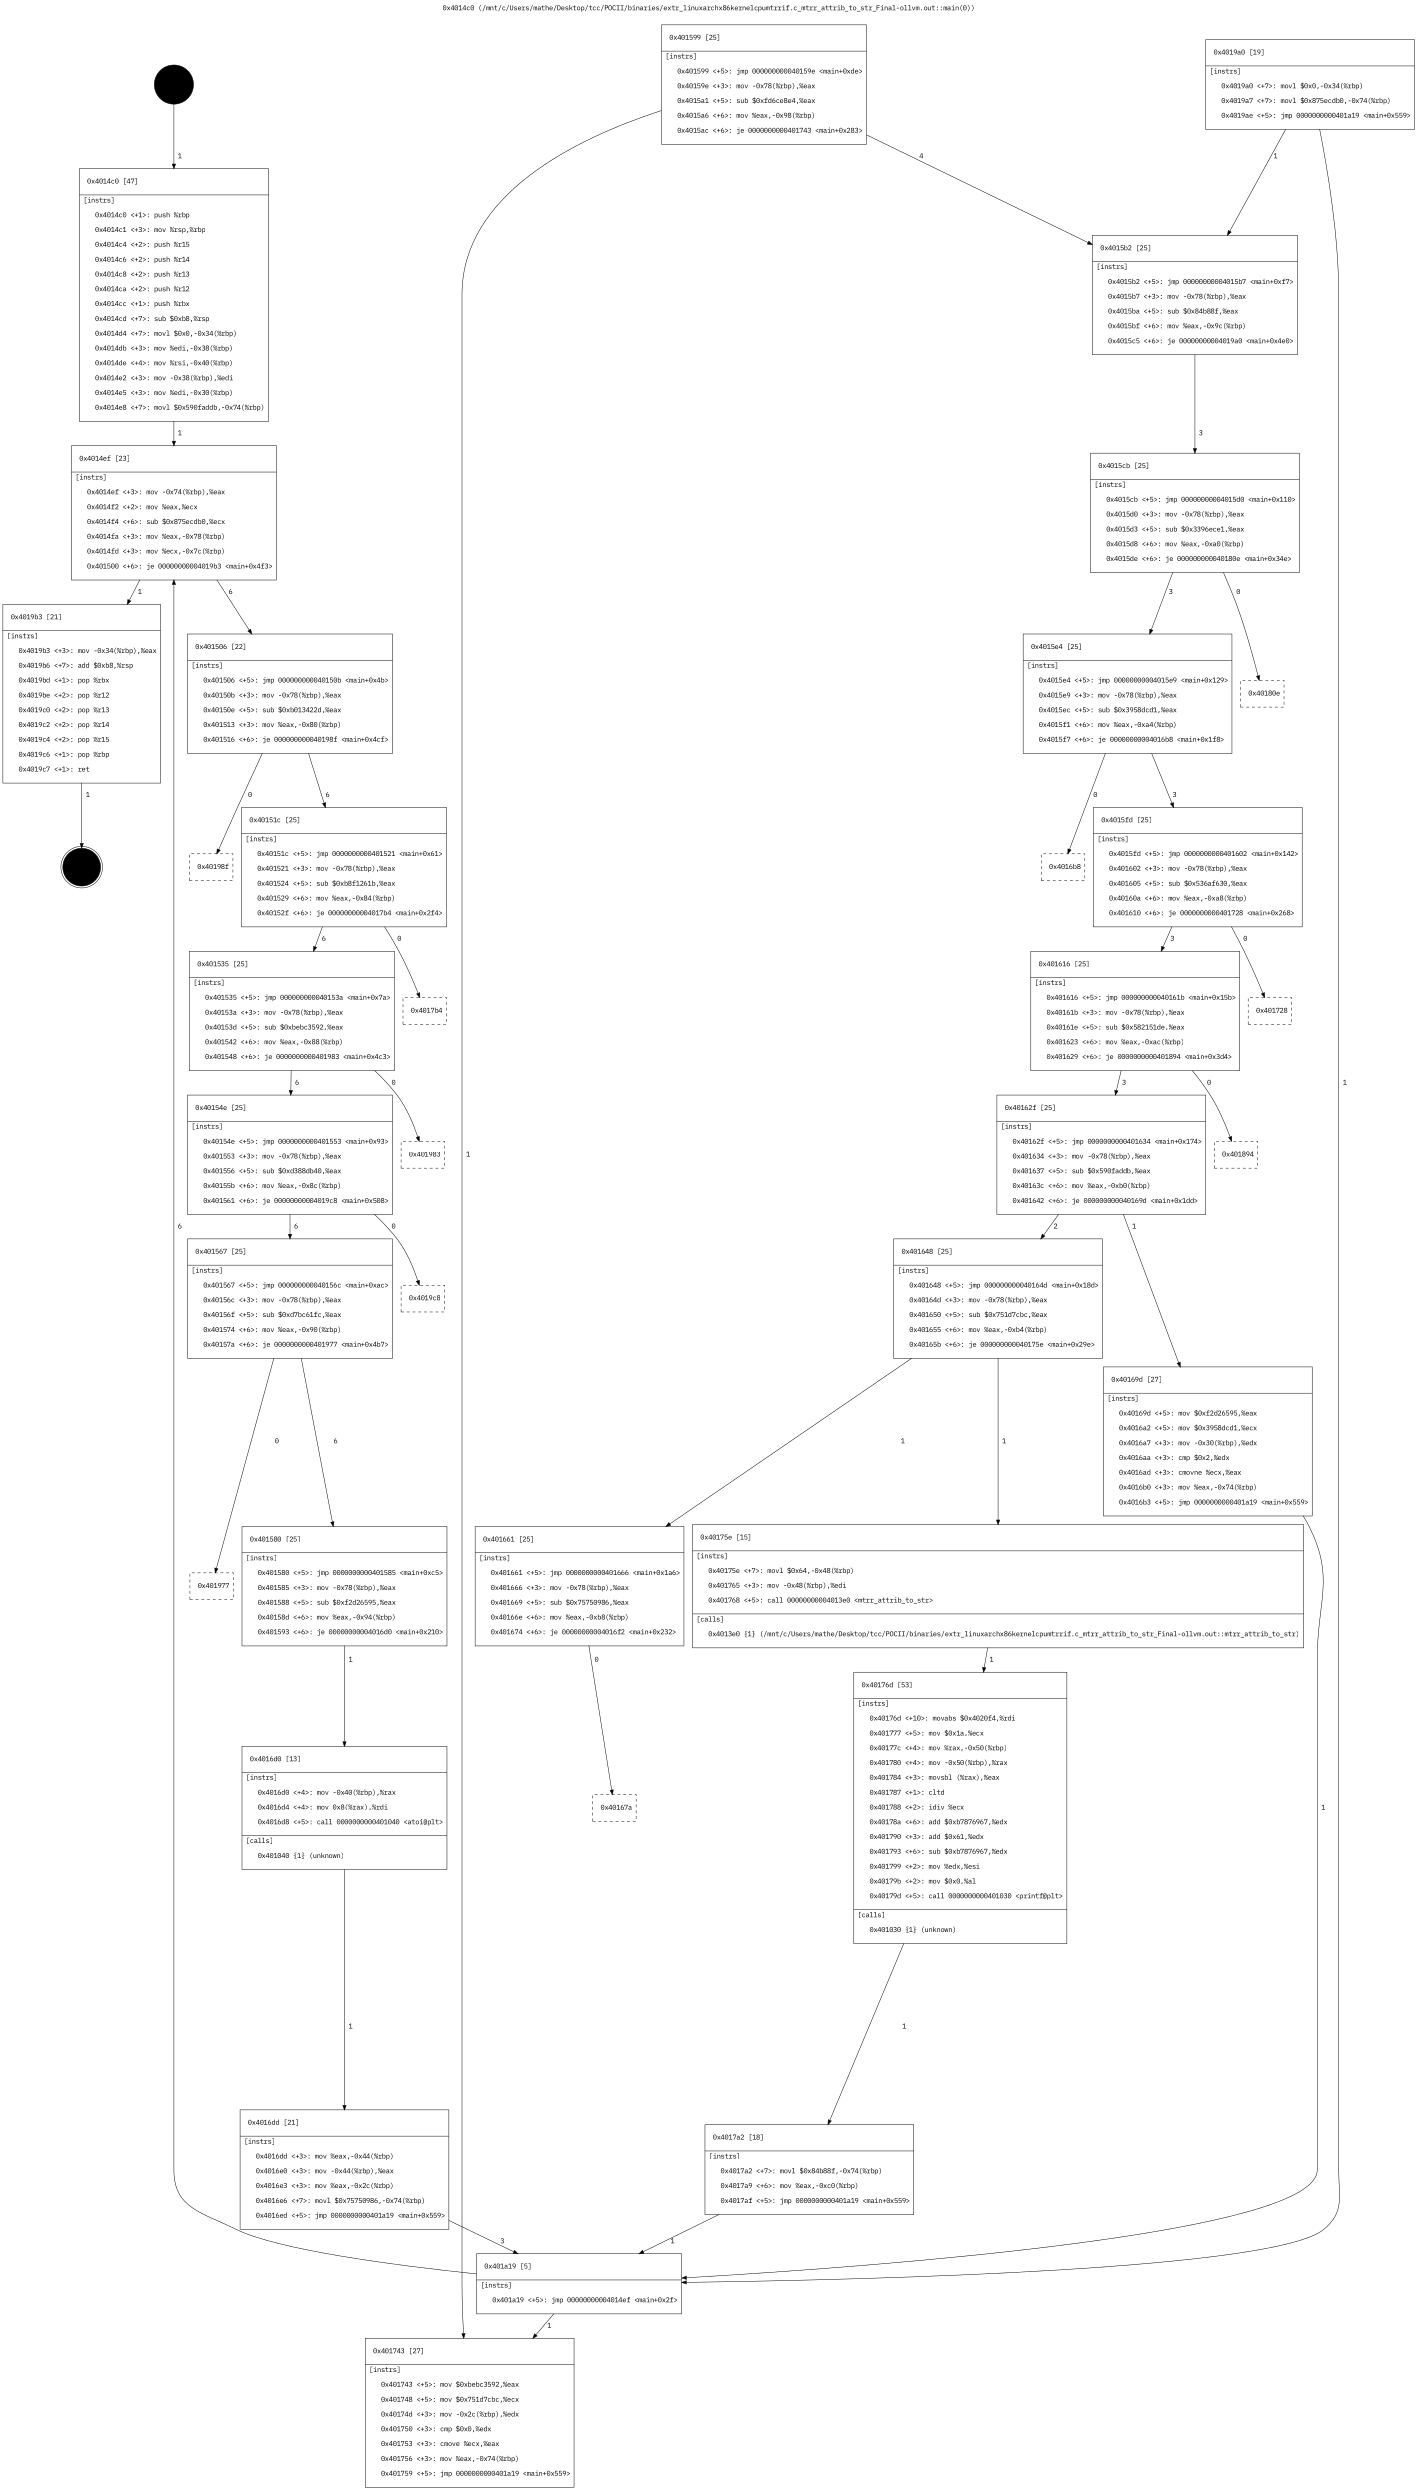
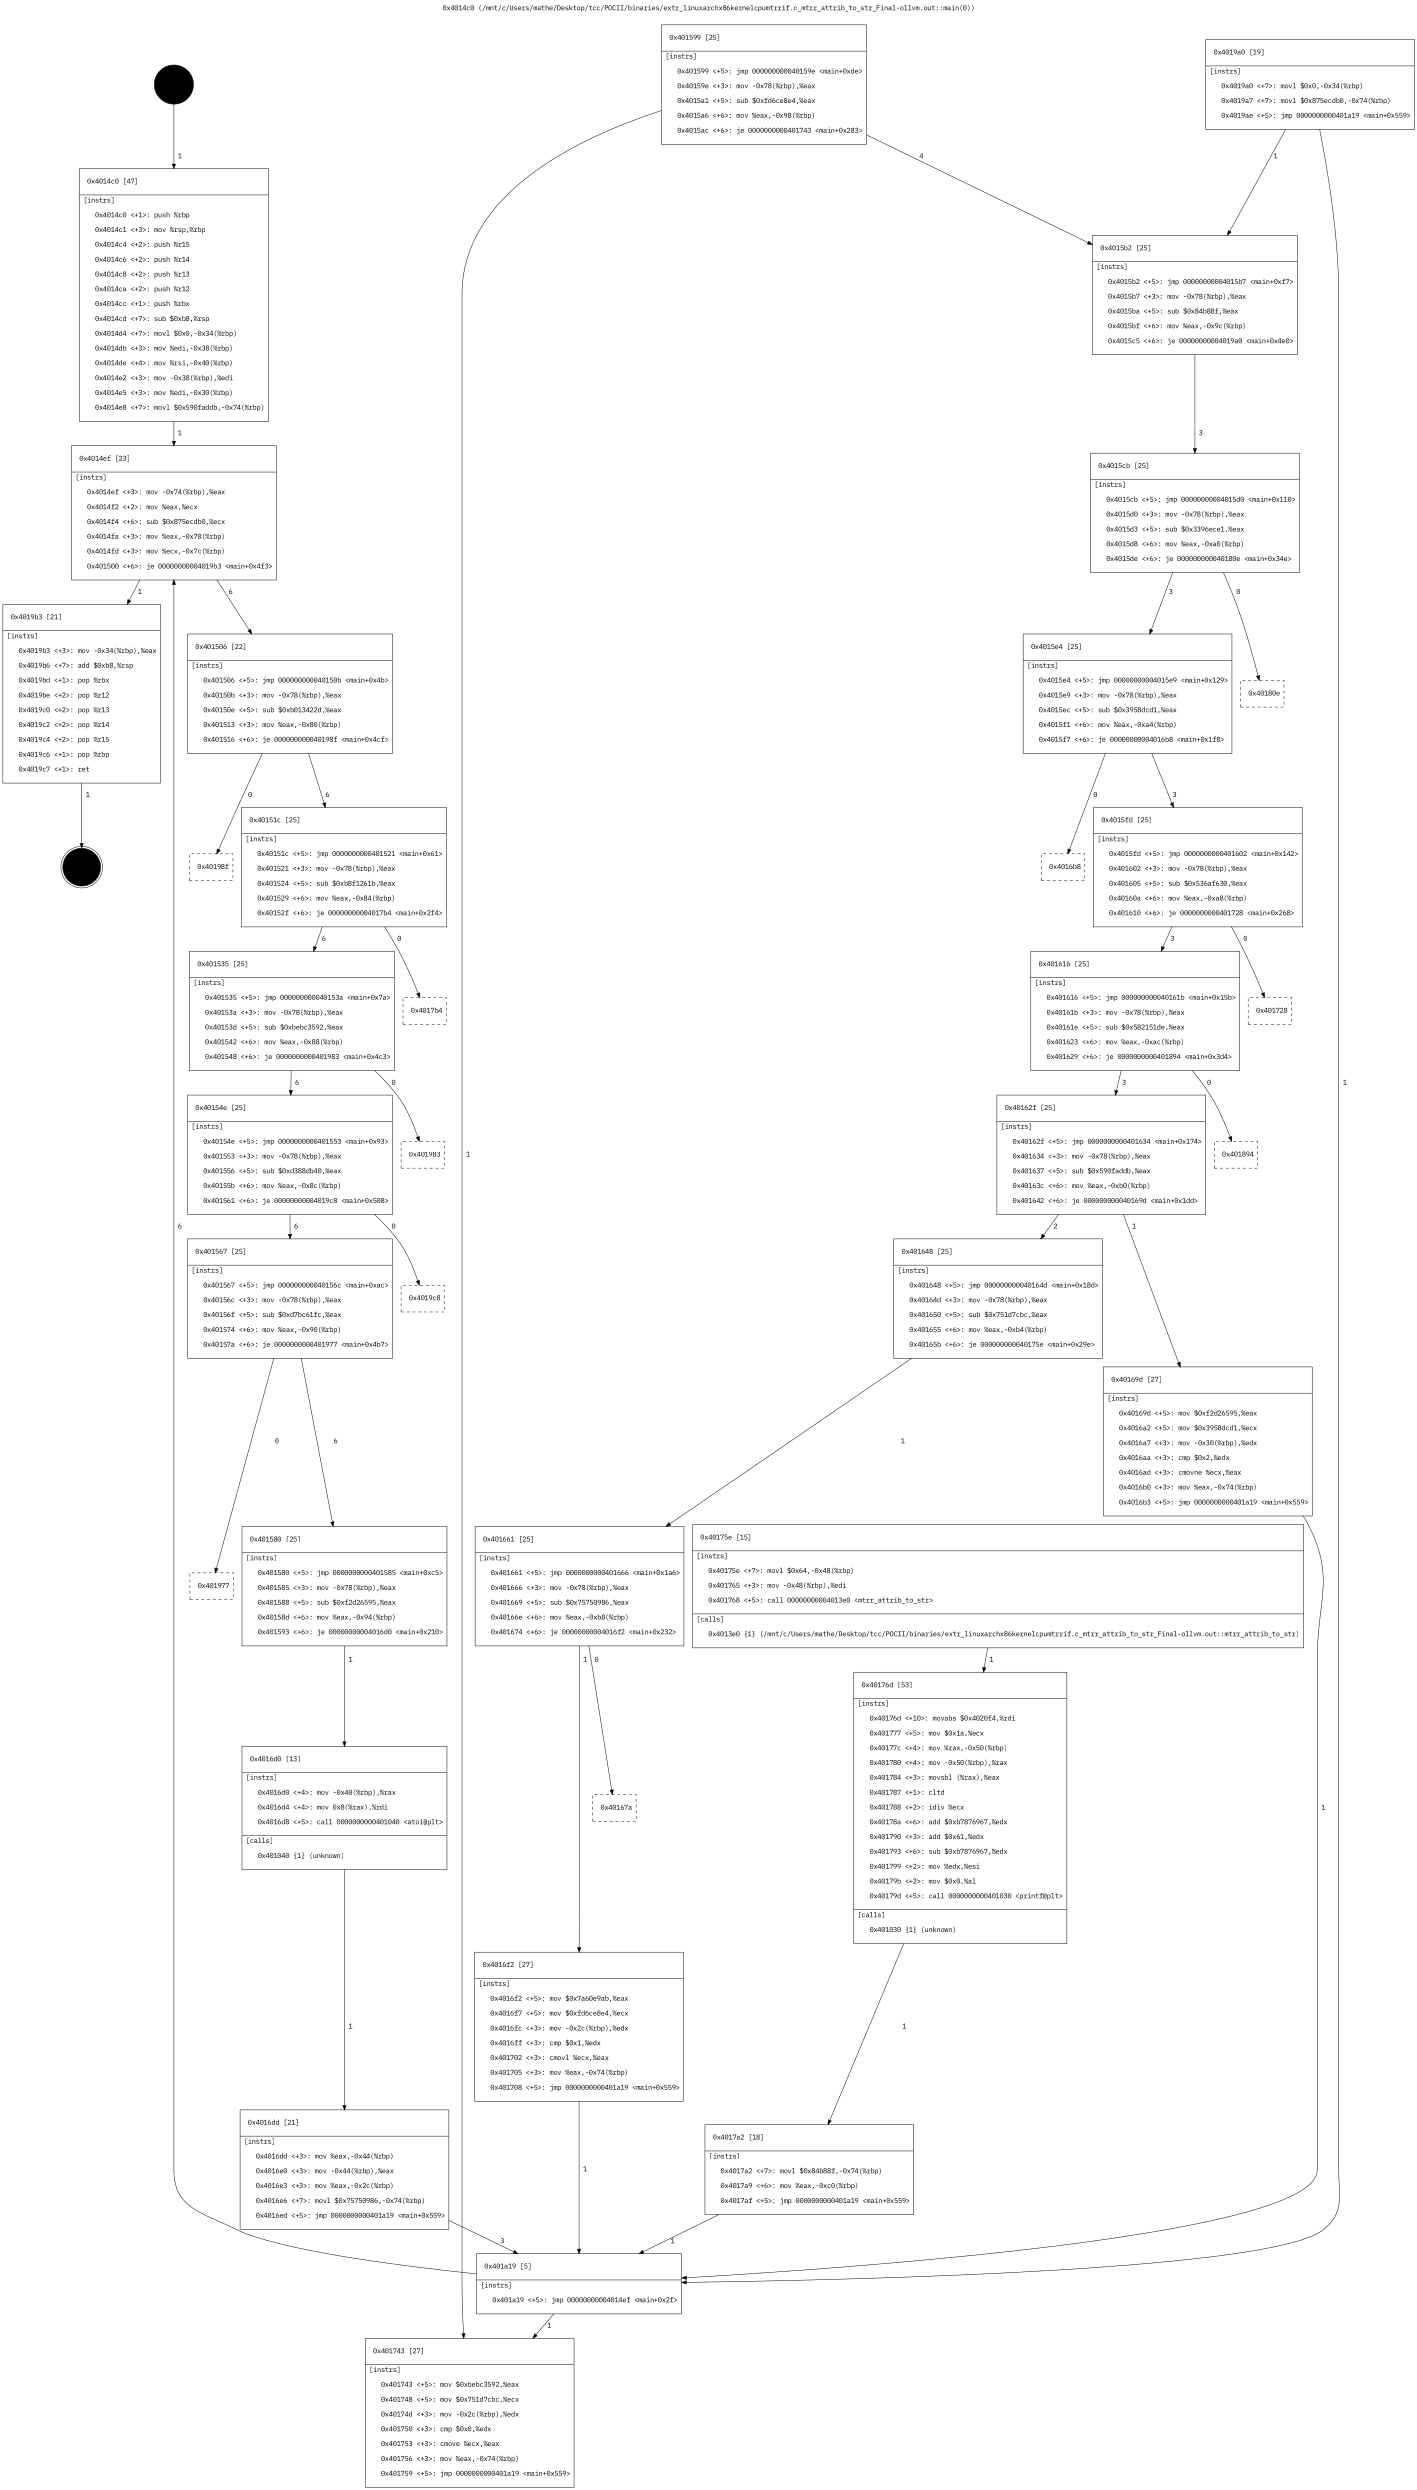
(998, 1439) -> none
none -> (579, 2027)
